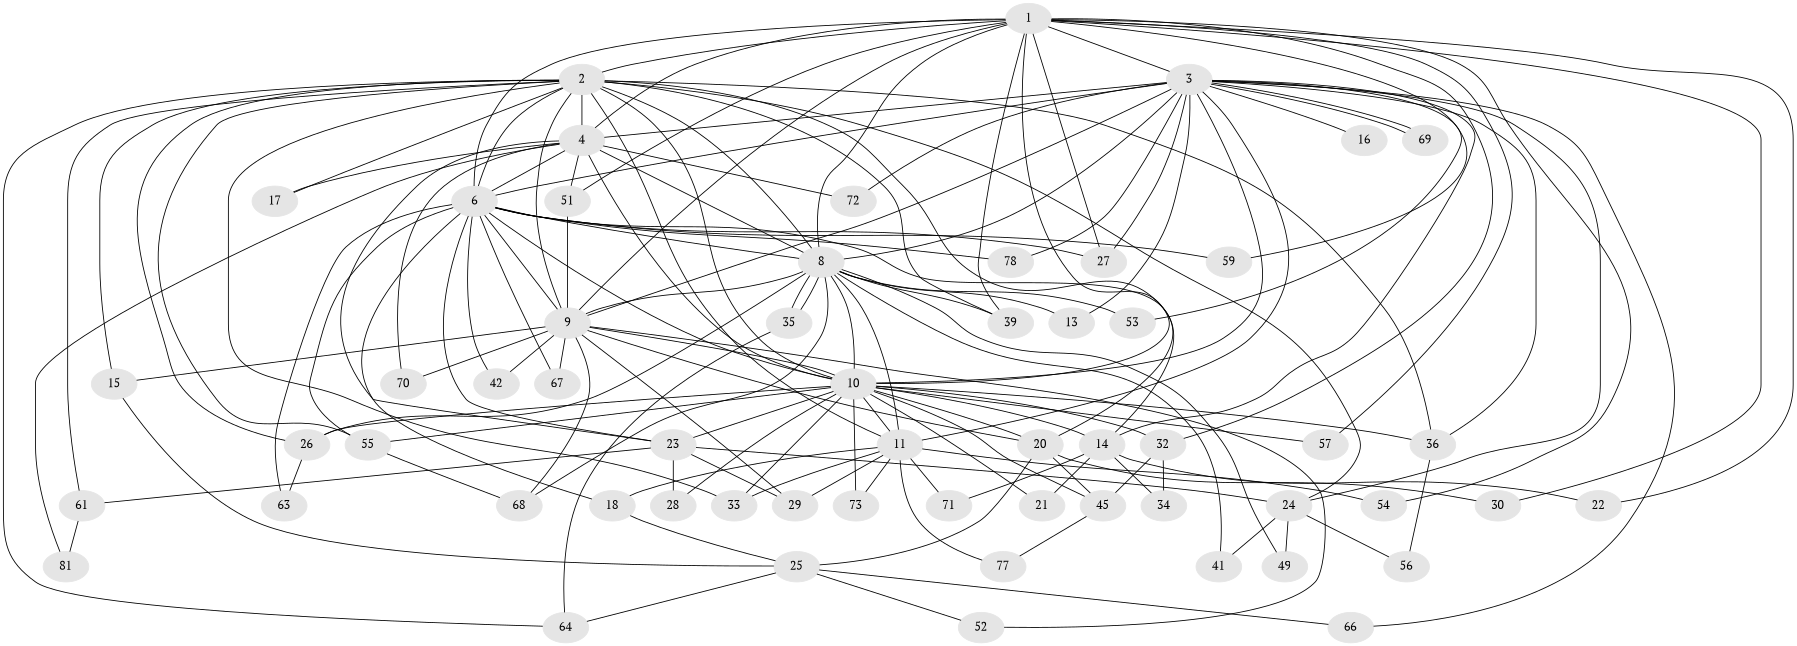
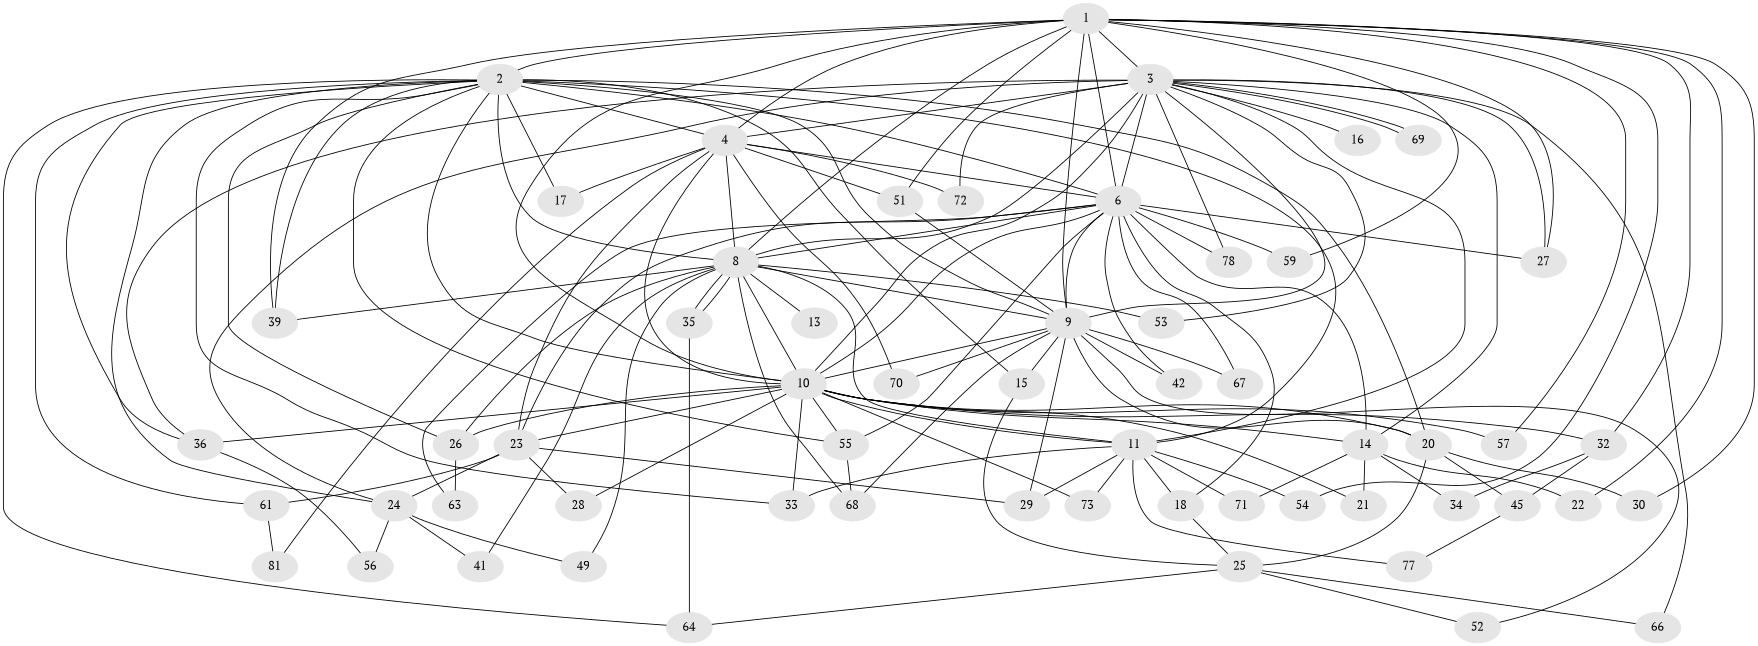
(1169, 219) -> none
(981, 440) -> none
